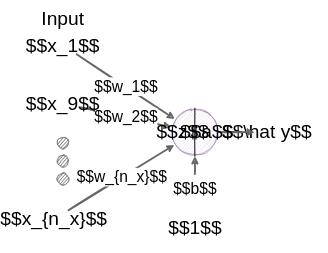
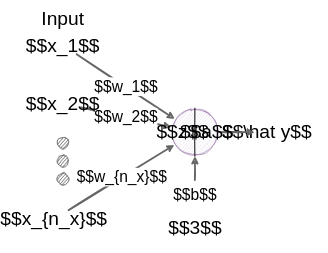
(63, 104) -> (63, 104)
(195, 189) -> (195, 195)
(195, 228) -> (195, 228)
